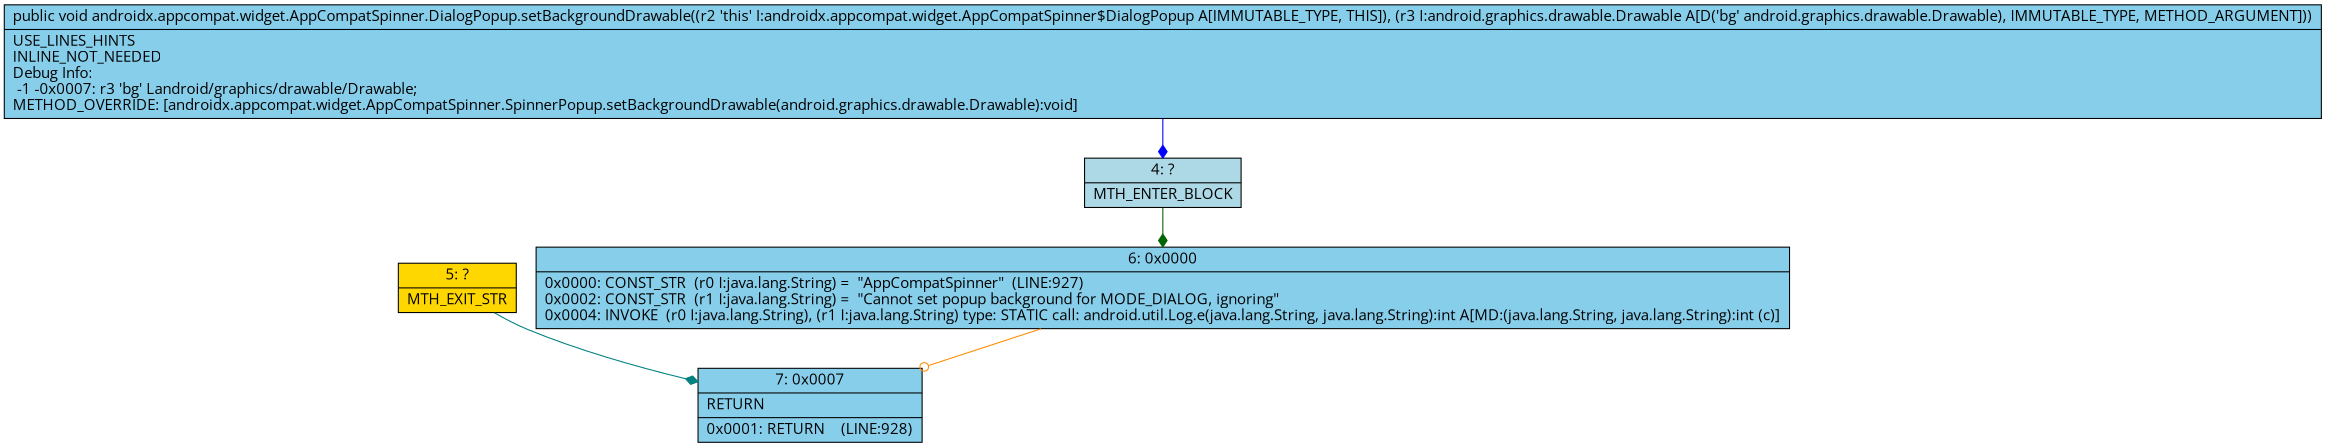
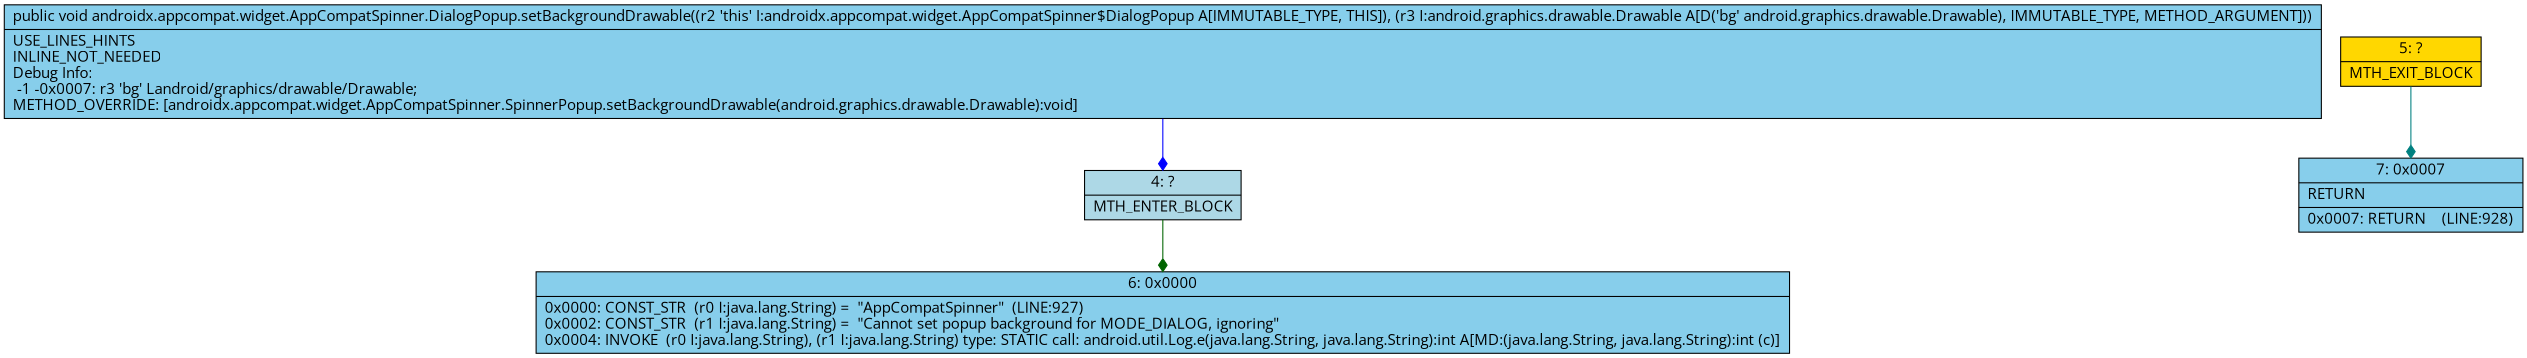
(457, 300) -> (2411, 73)
(985, 347) -> none
(810, 429) -> (2411, 219)
